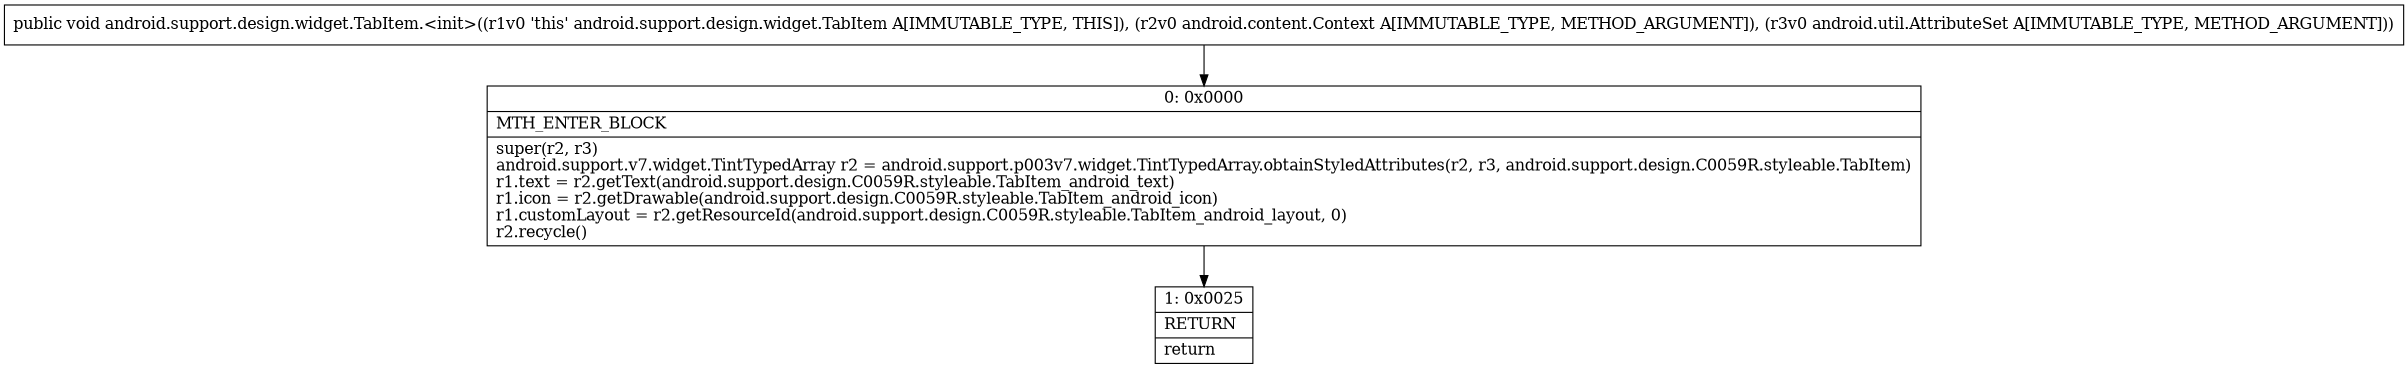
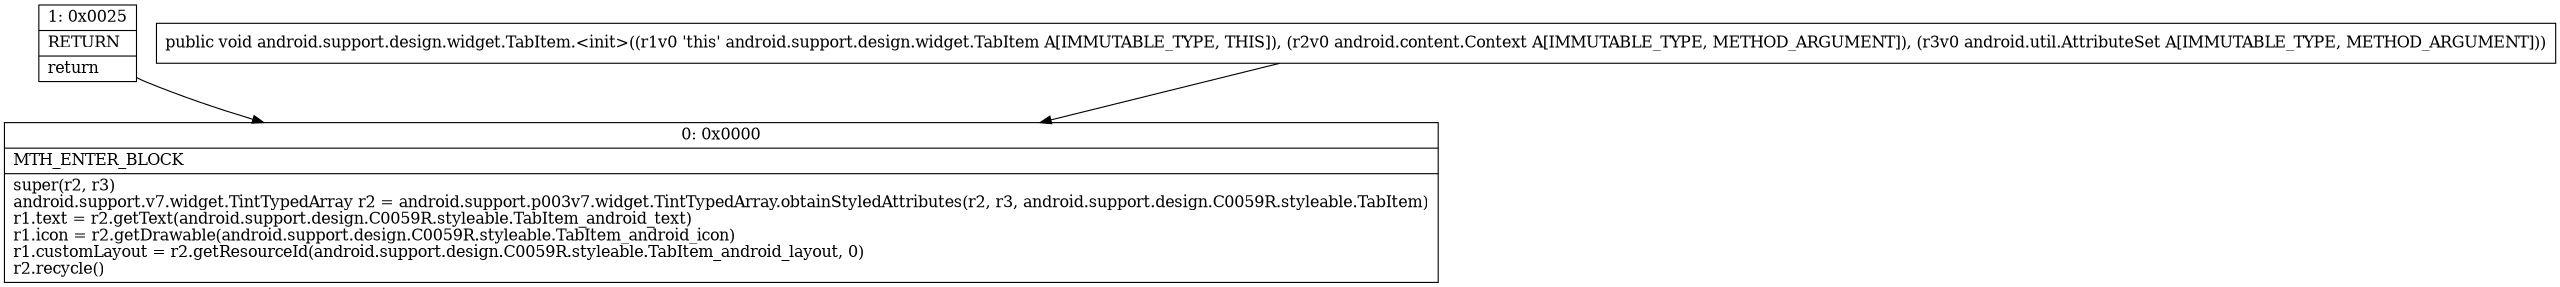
(1204, 261) -> (194, 100)
